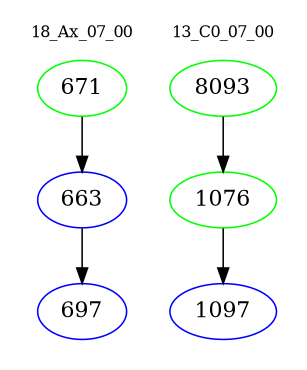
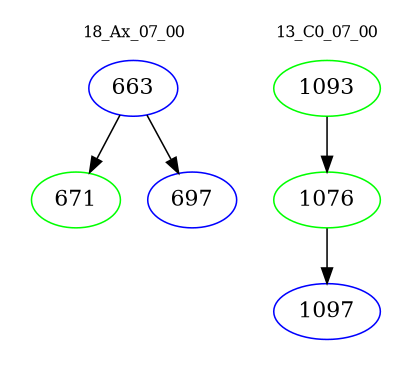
(223, 88) -> (327, 88)
(82, 137) -> (108, 137)
